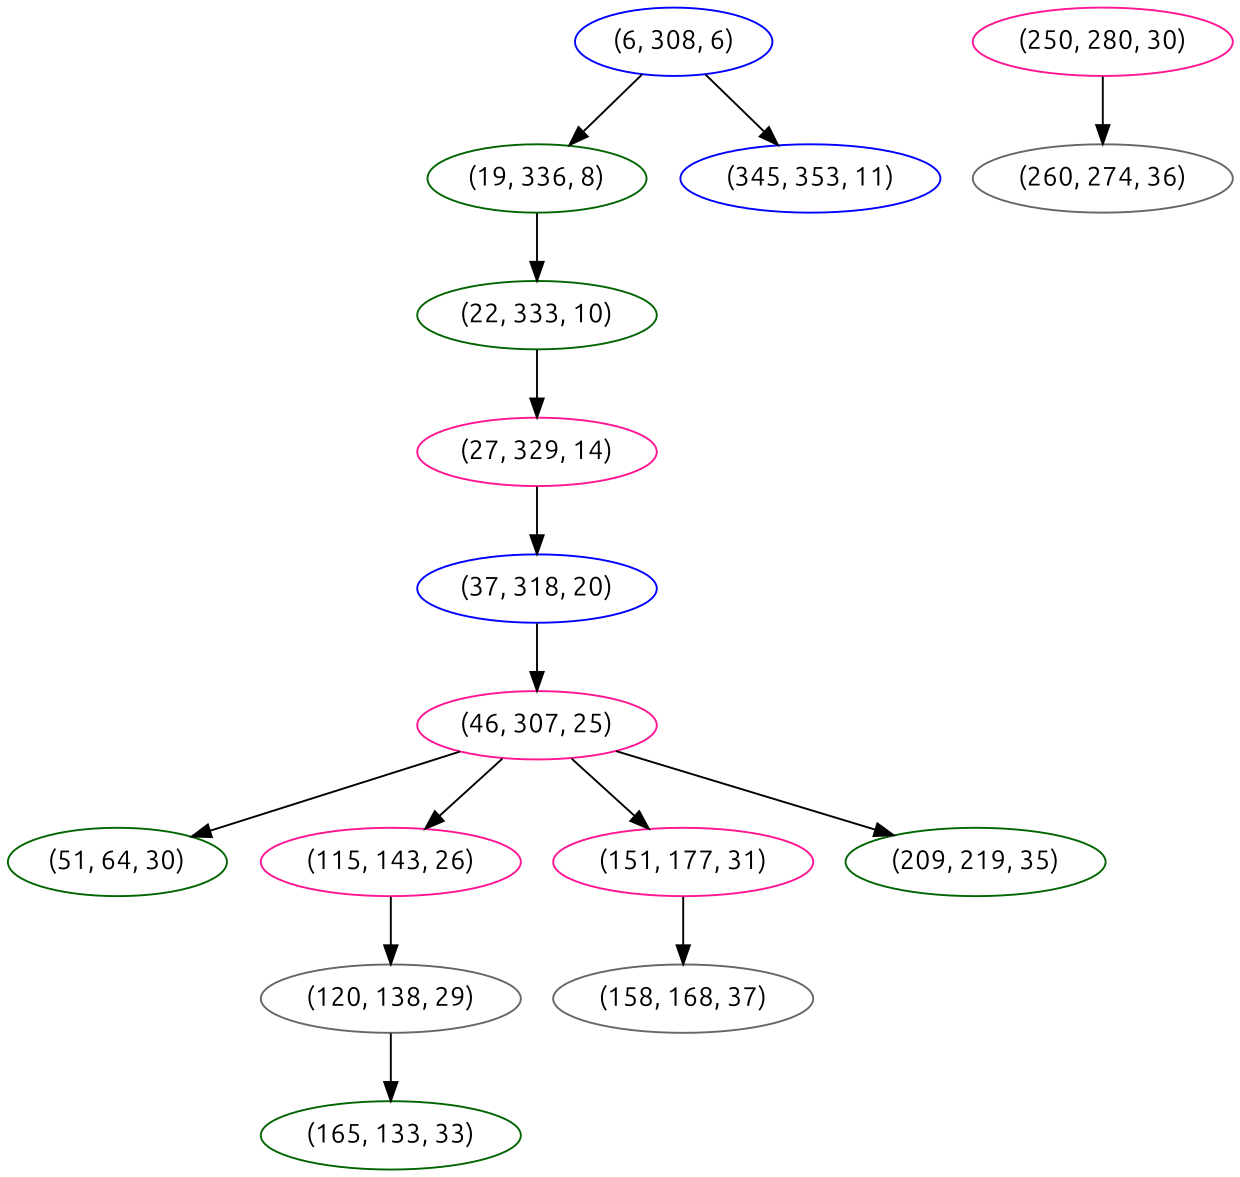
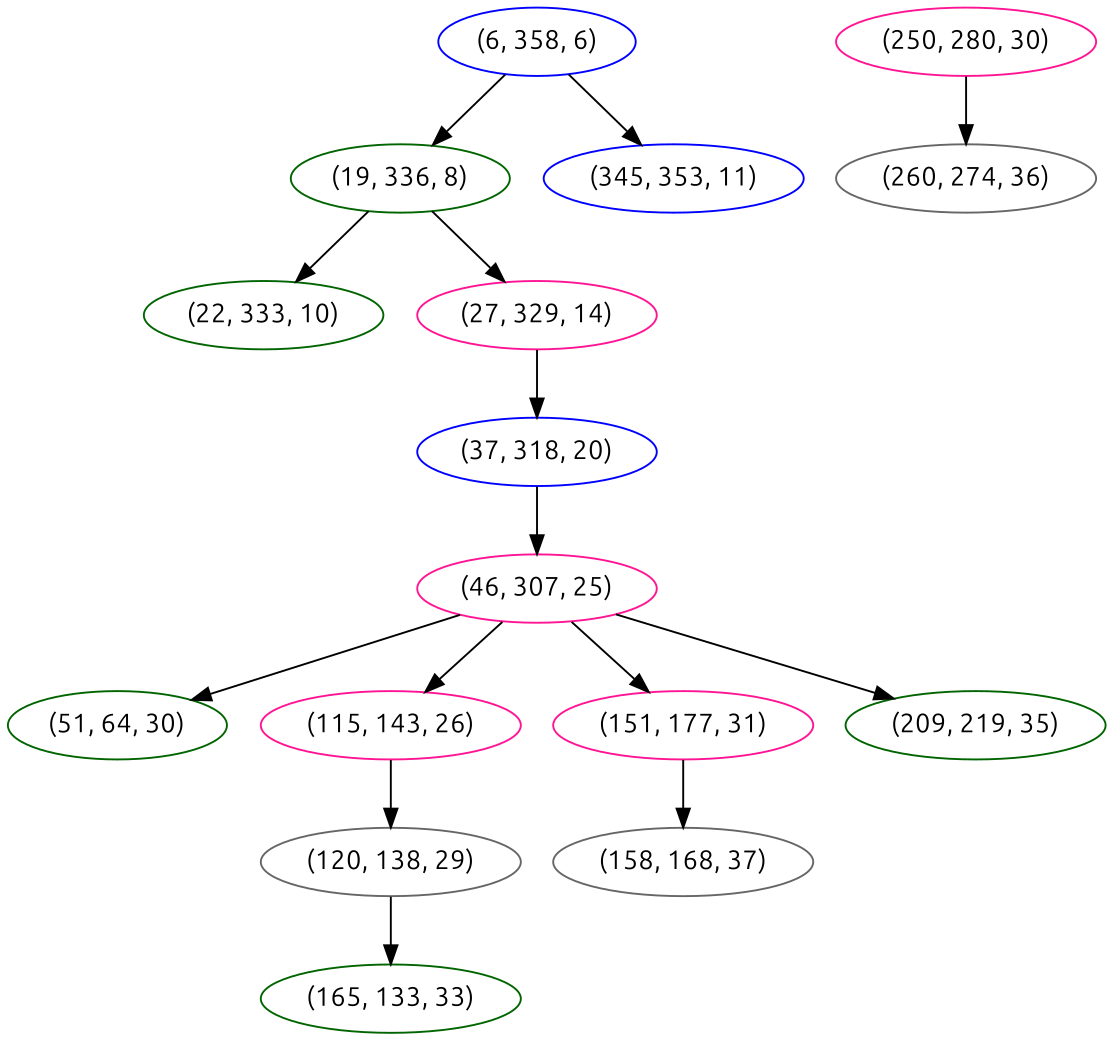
(674, 42) -> (537, 42)
(537, 374) -> (461, 240)
